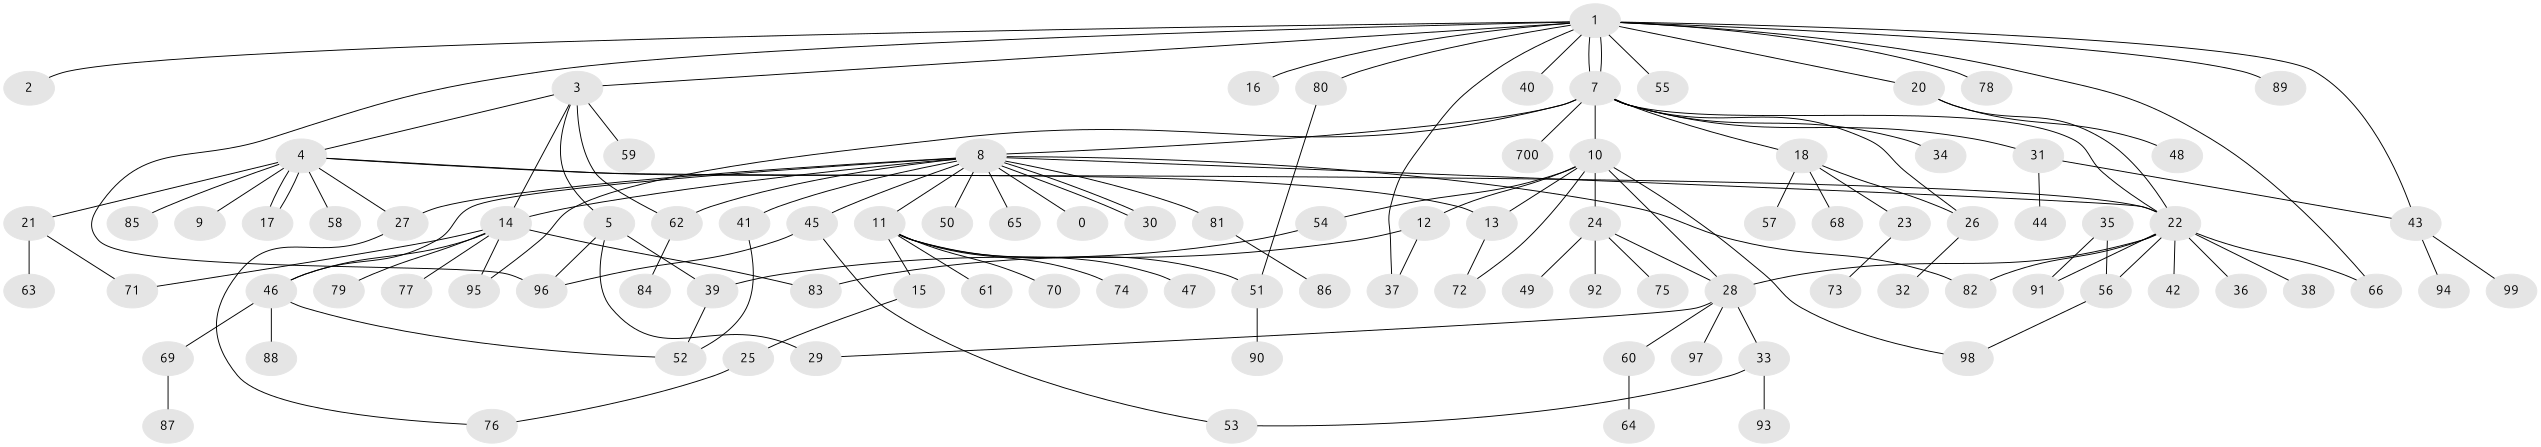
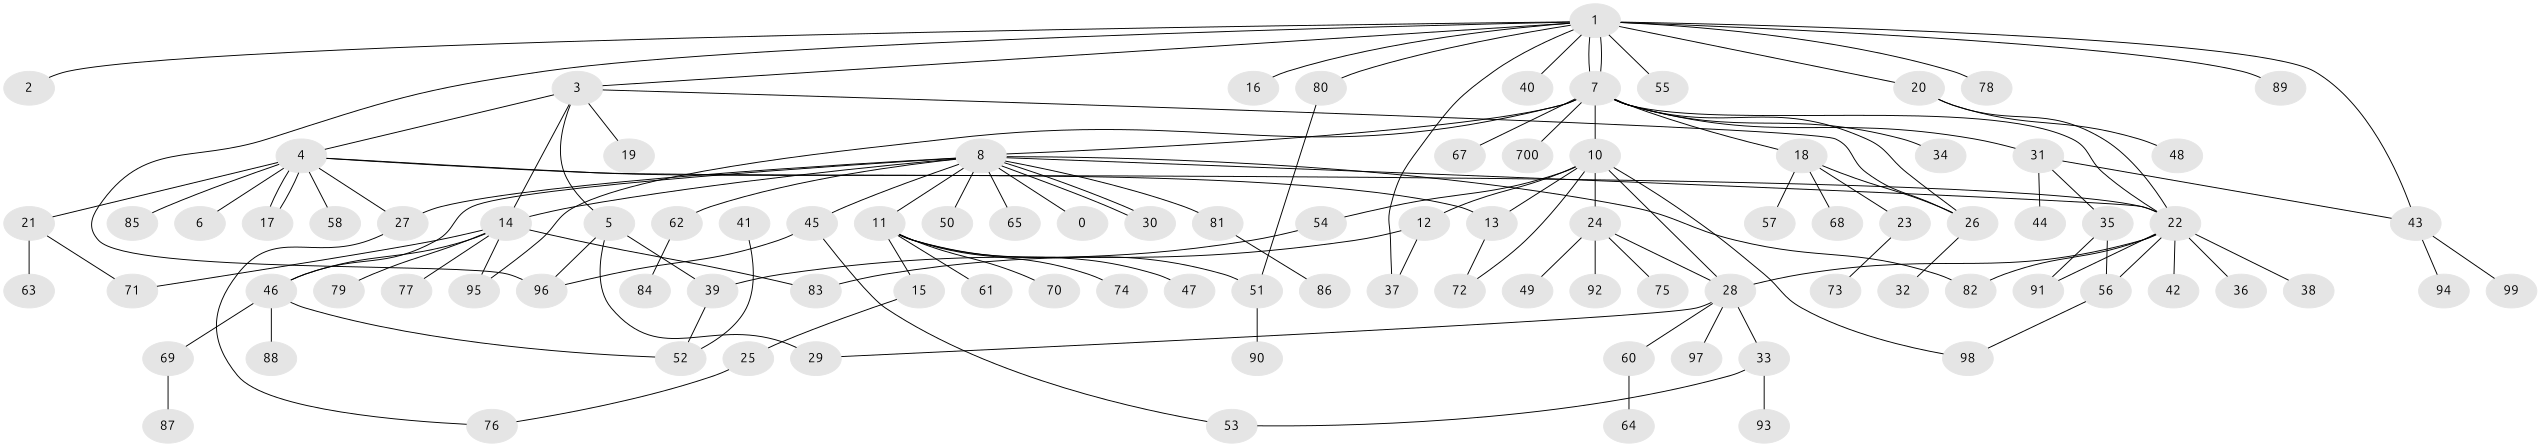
(629, 156) -> (629, 156)
none -> (1460, 156)
(590, 165) -> (1290, 112)
(859, 183) -> none
none -> (2073, 190)
(200, 223) -> (200, 223)
(2376, 291) -> none
